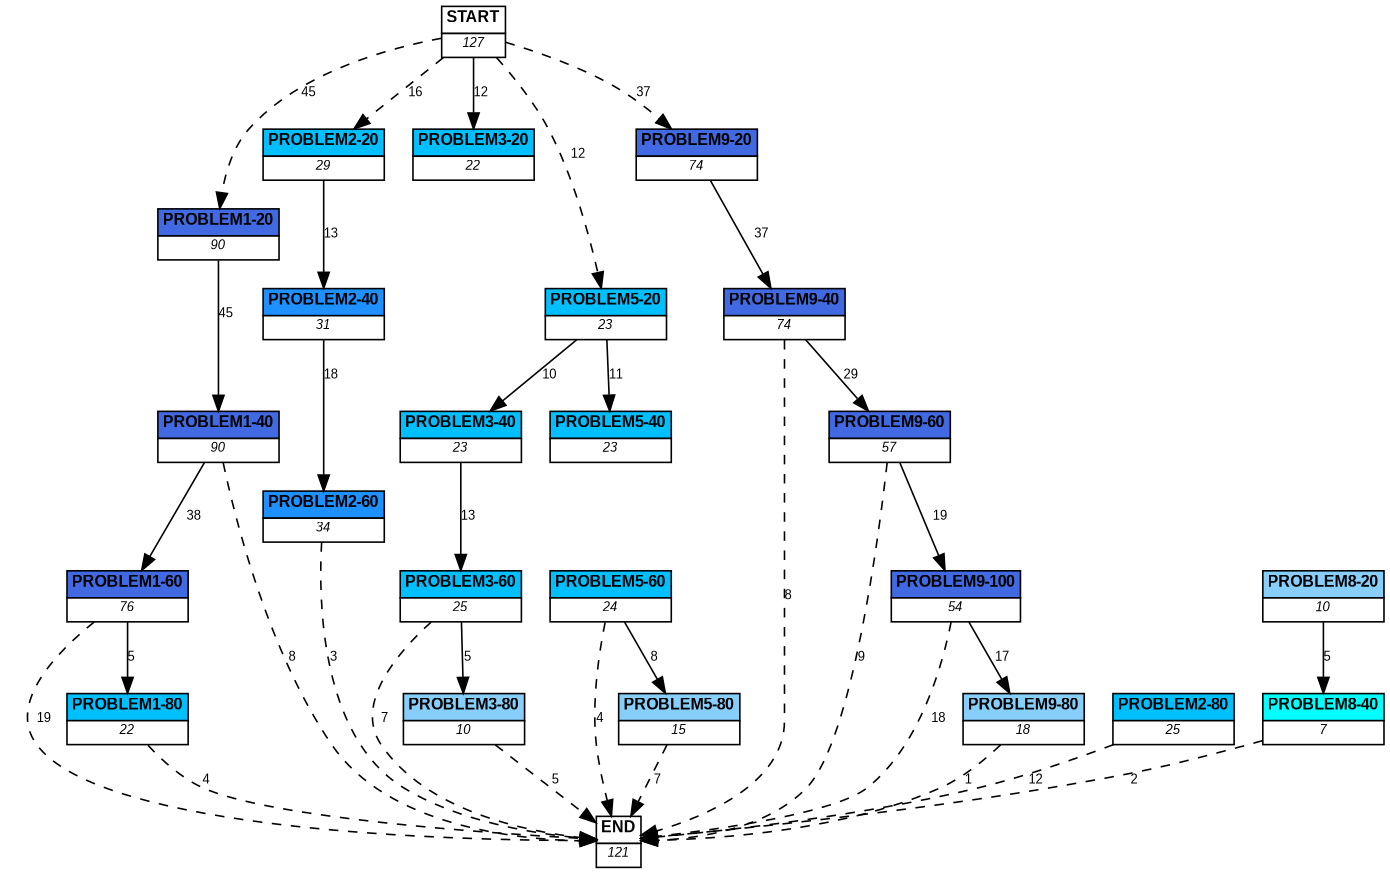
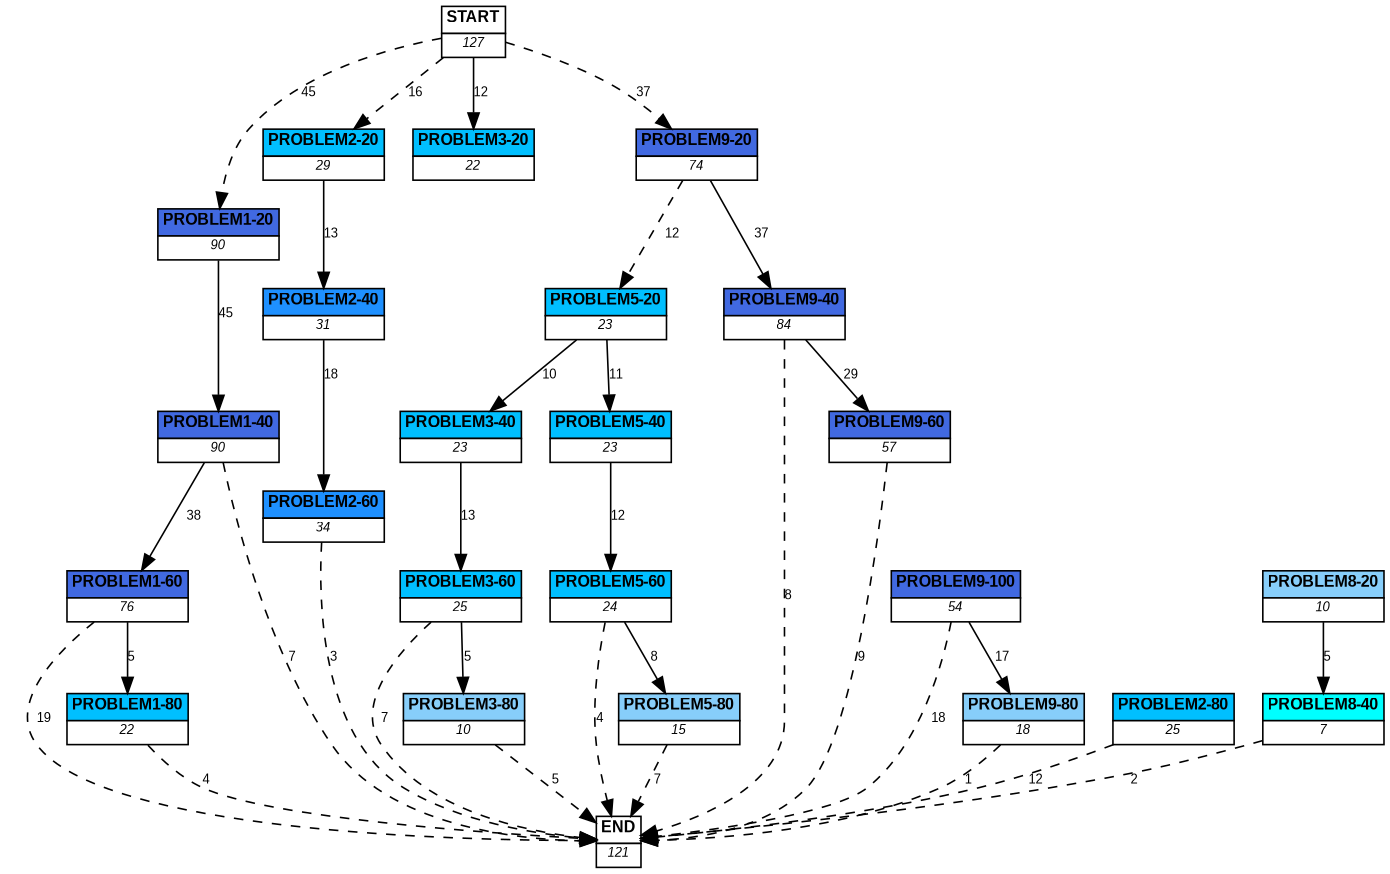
(562, 158) -> (655, 228)
(784, 325) -> (784, 325)
none -> (611, 509)
(919, 509) -> none
(293, 658) -> (293, 658)
